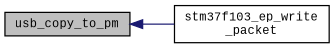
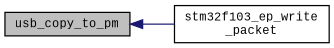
(252, 24) -> (252, 24)
